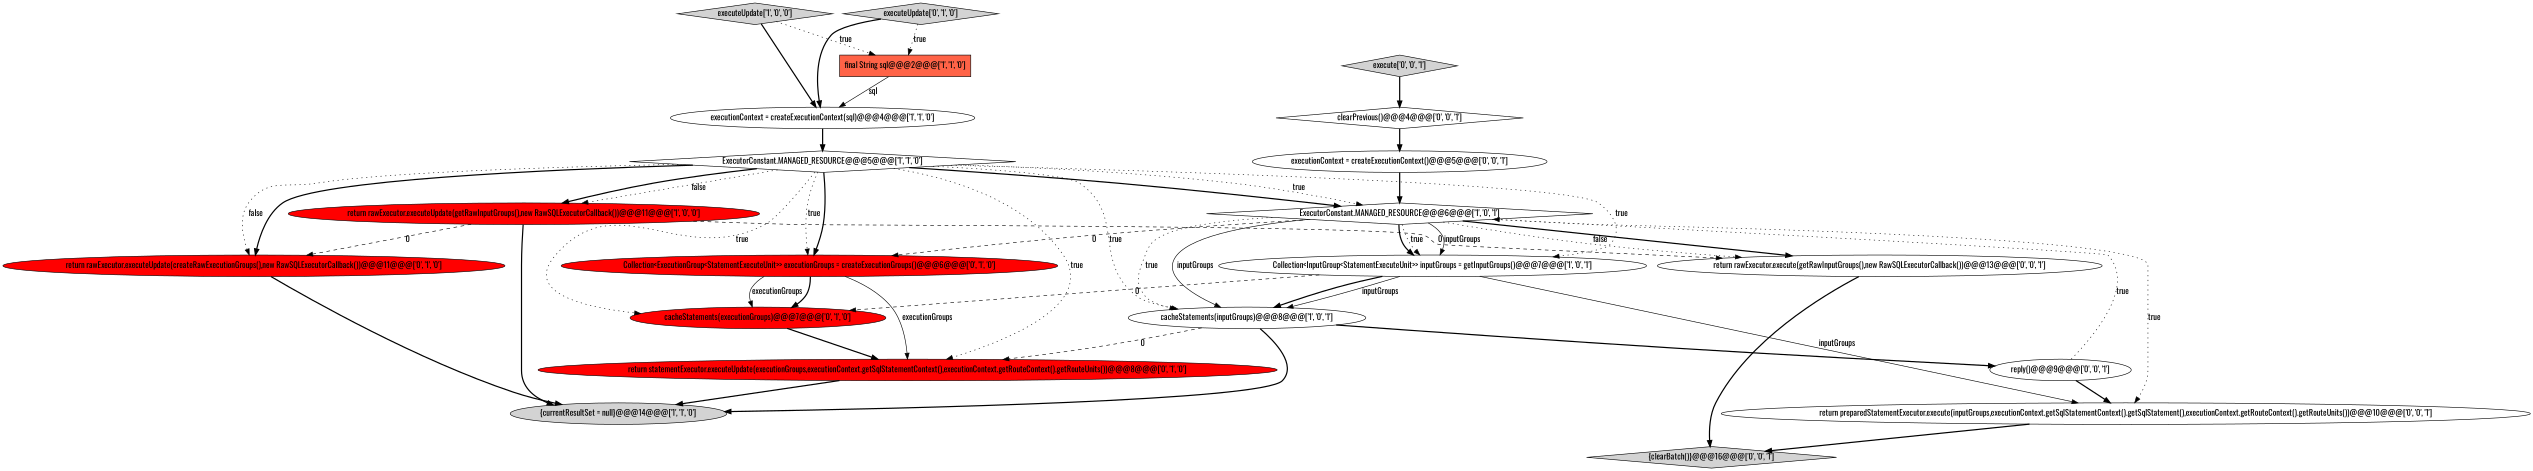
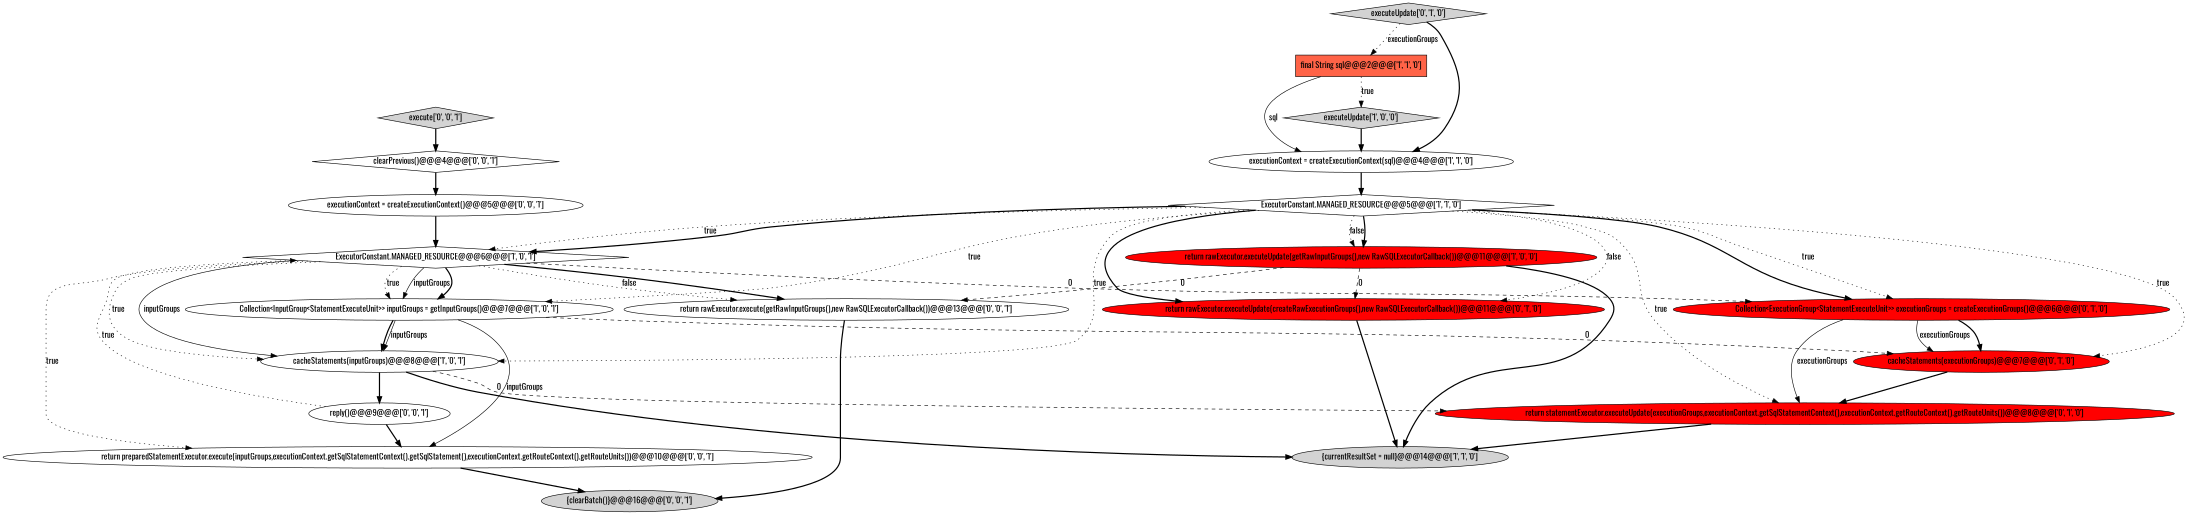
(823, 37) -> (1361, 89)
(920, 40) -> (1413, 40)
(1712, 457) -> (630, 501)
